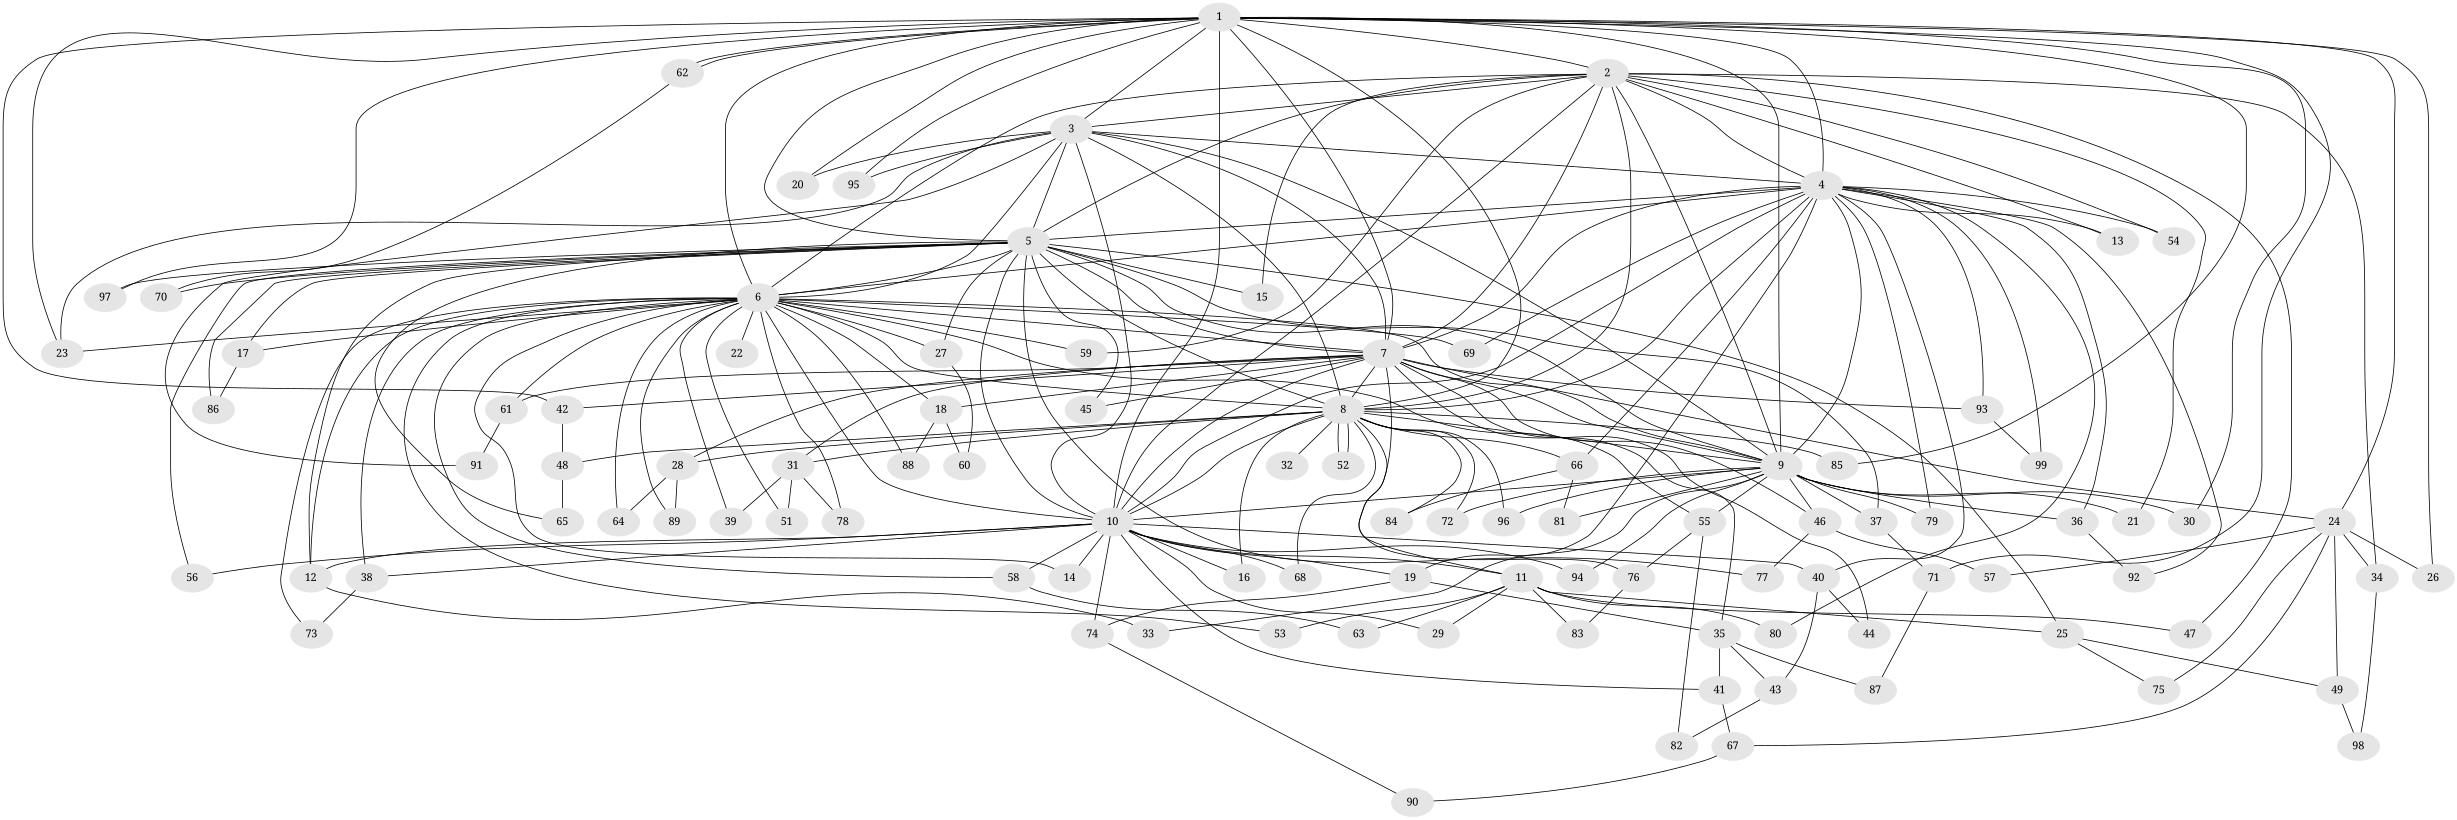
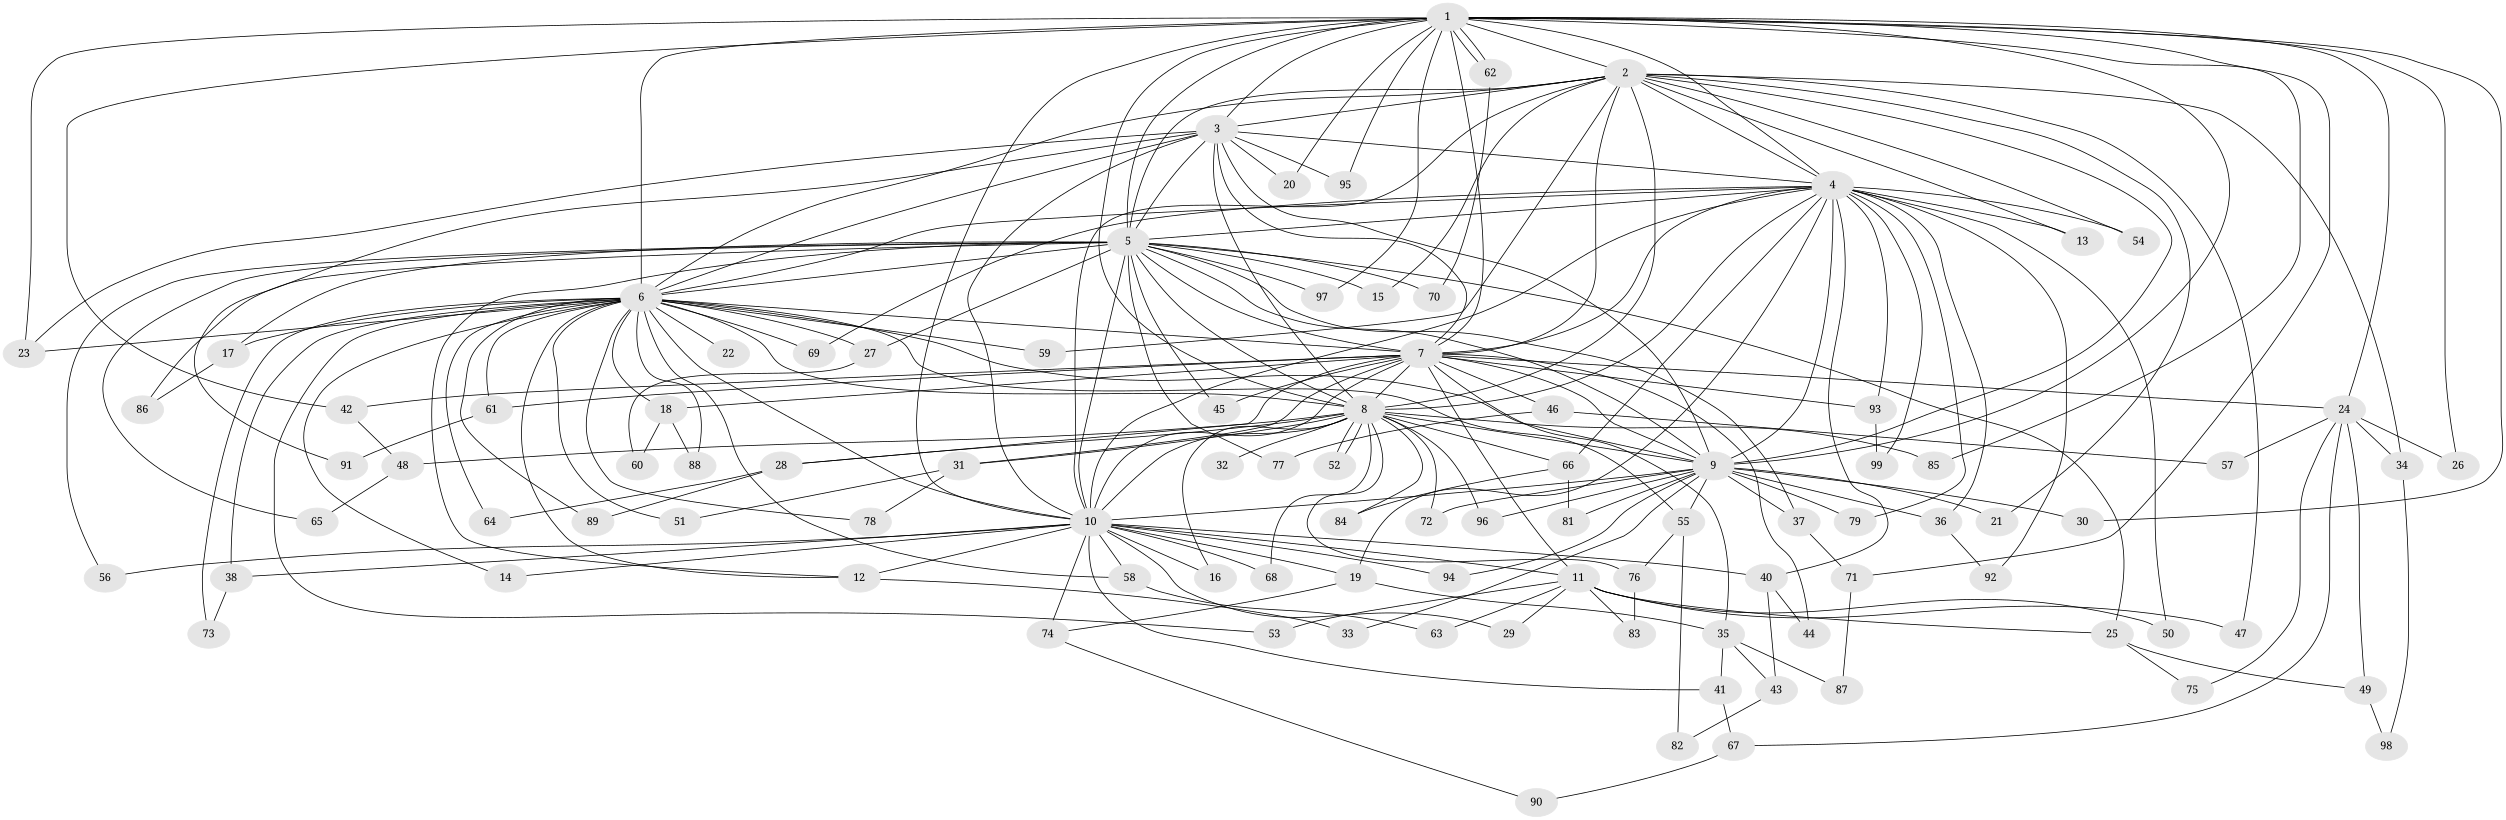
(1801, 494) -> none
(731, 522) -> none
(1776, 634) -> (2168, 634)
